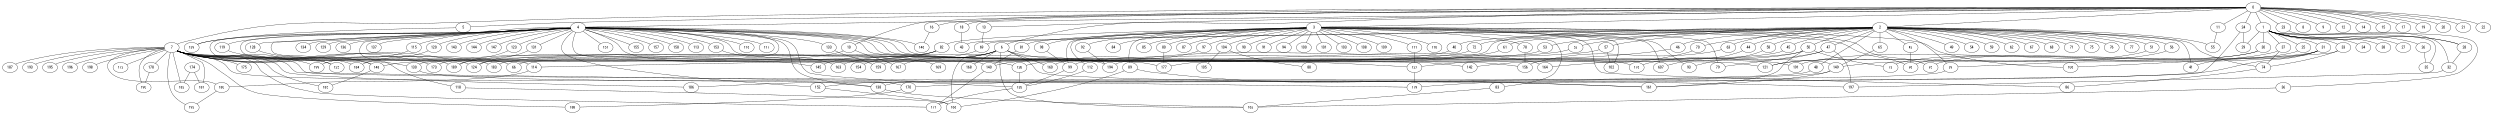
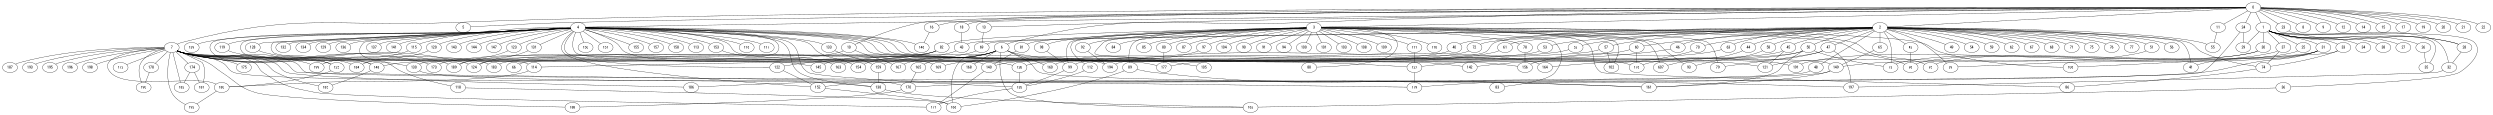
(326, 31) -> none
none -> (722, 34)
none -> (1891, 46)
none -> (283, 48)
none -> (394, 48)
none -> (586, 48)
none -> (1637, 48)
(1214, 57) -> (1100, 46)
(343, 58) -> (182, 58)
(1969, 61) -> (1777, 58)
(1283, 64) -> (1396, 48)
none -> (777, 68)
none -> (918, 68)
(1415, 80) -> (878, 78)
none -> (283, 82)
(1374, 98) -> none
